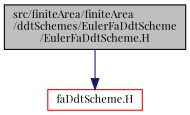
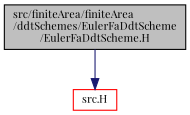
(95, 100) -> (95, 100)
